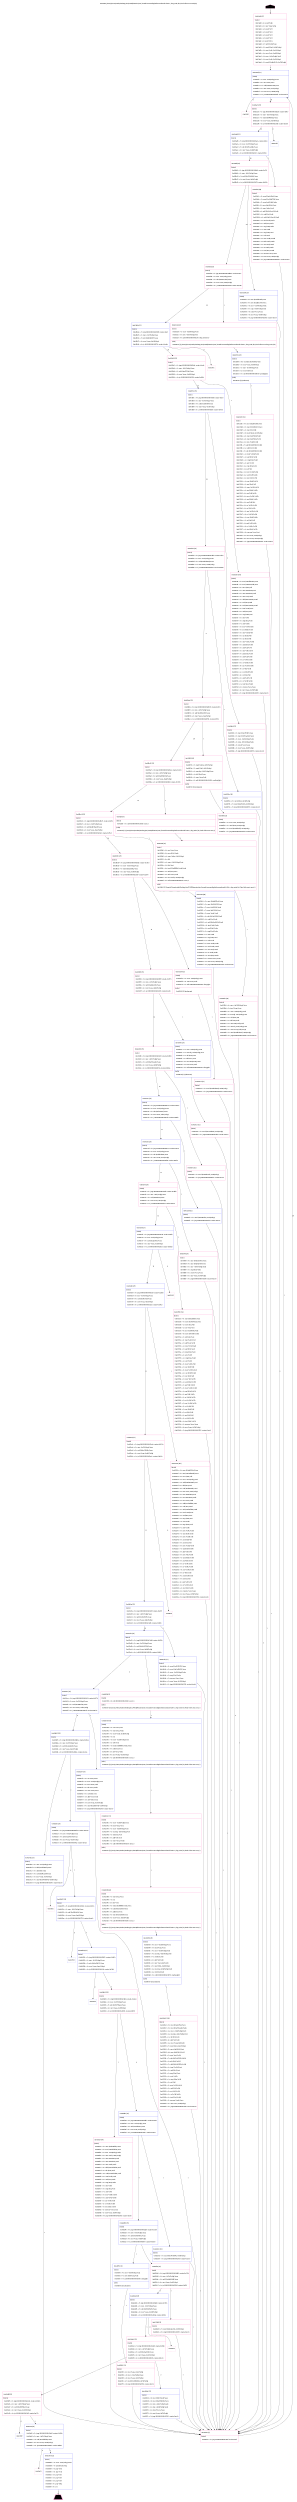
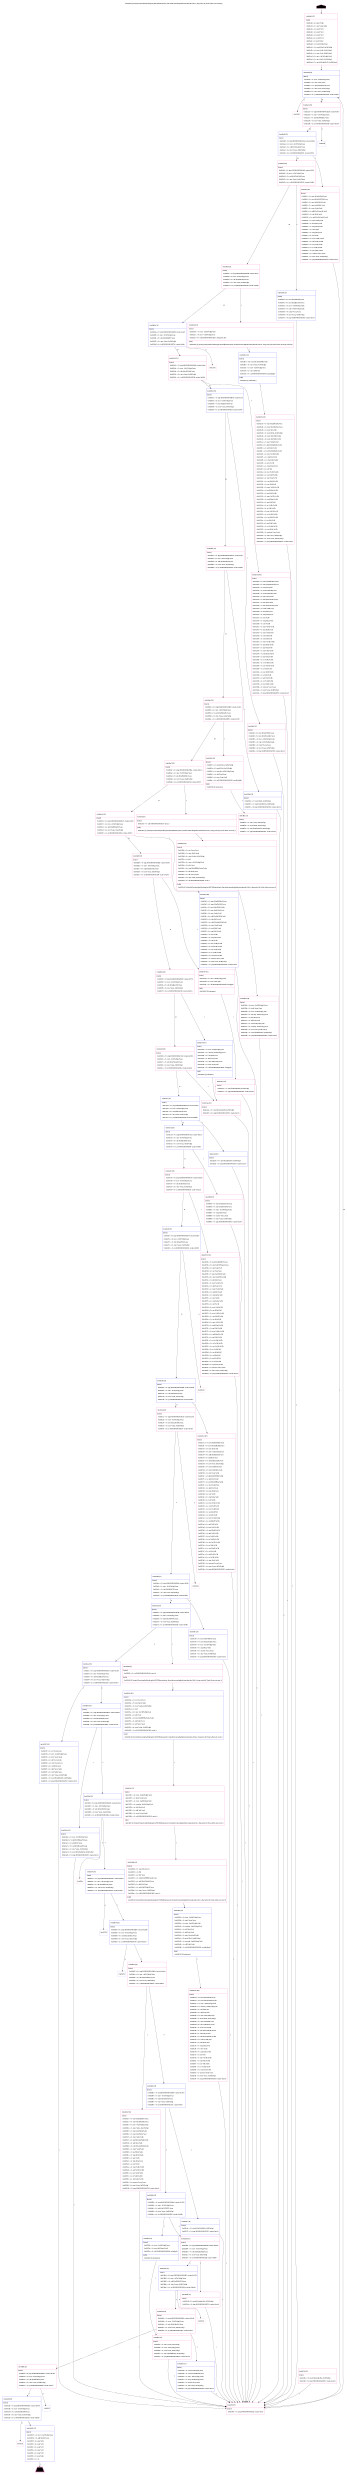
(186, 1116) -> (200, 1085)
